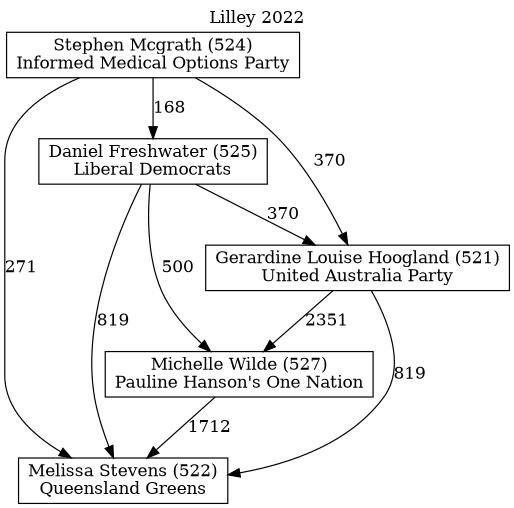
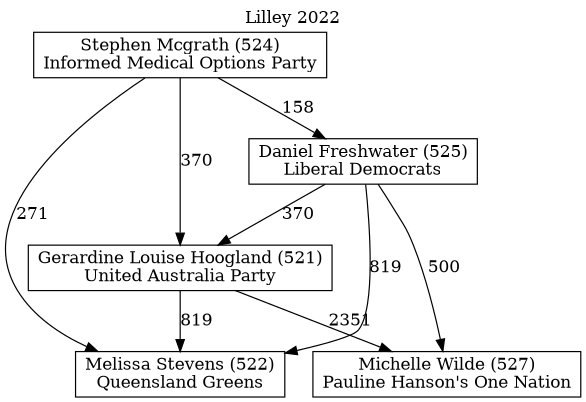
(170, 108) -> (299, 108)
(186, 423) -> none
